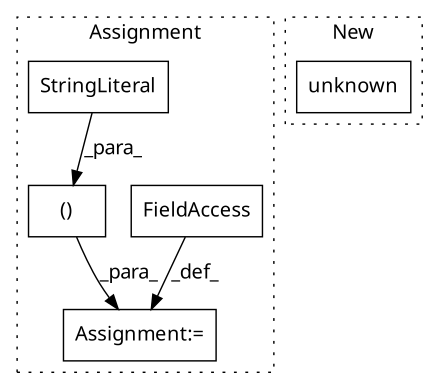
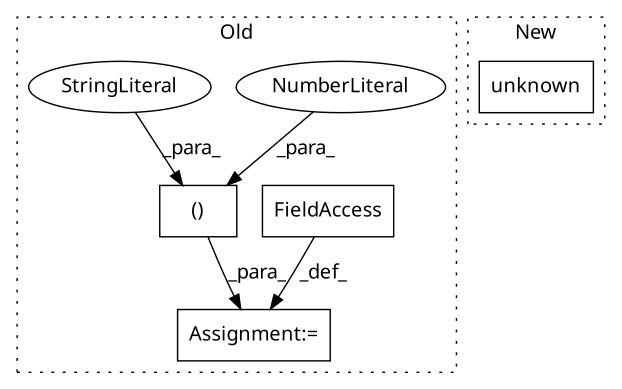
(145, 34) -> (237, 34)
(98, 87) -> (120, 87)
none -> (341, 87)
